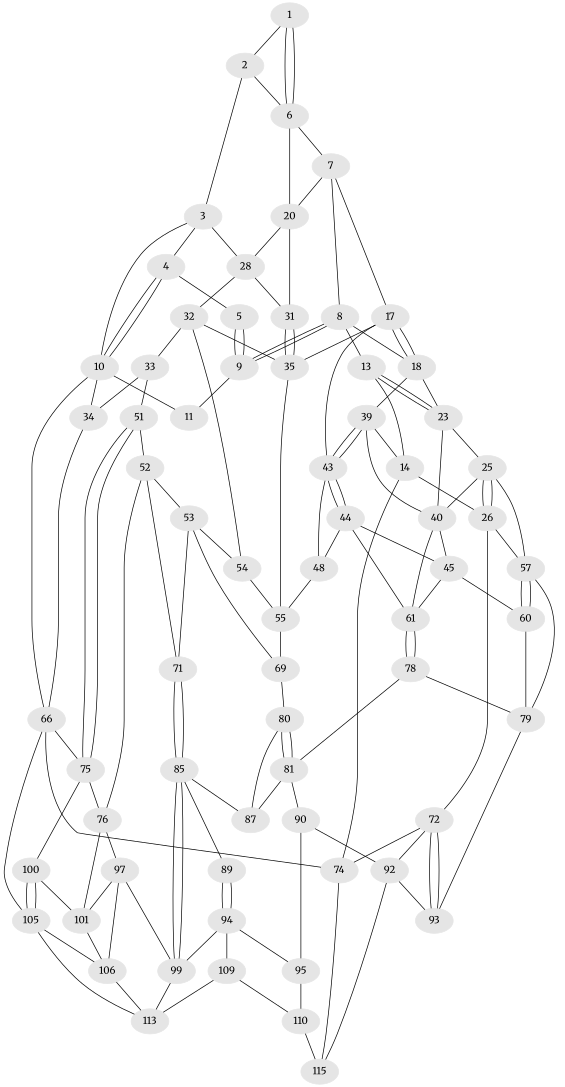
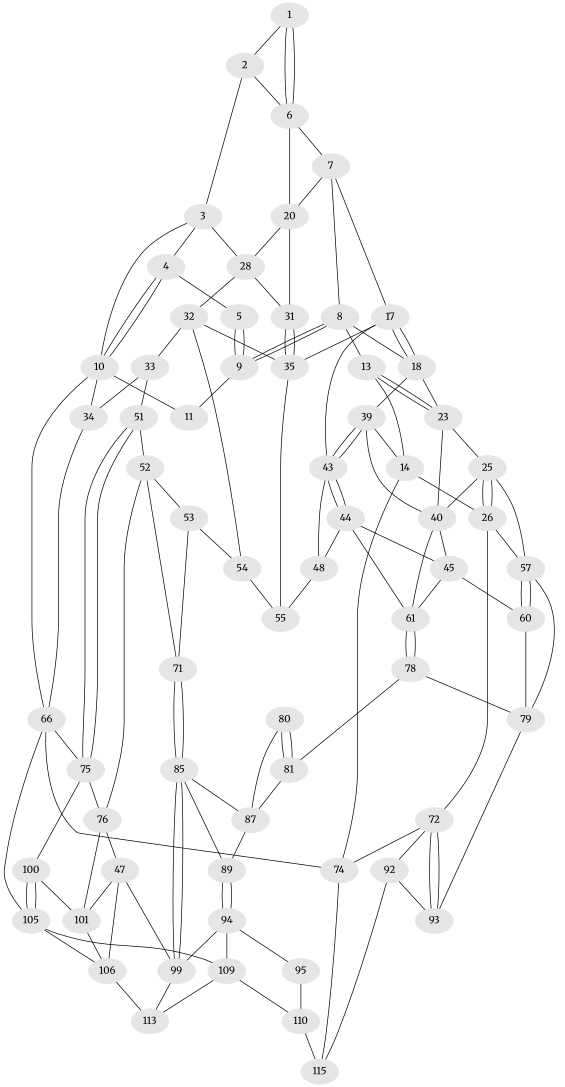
(281, 669) -> none
(301, 820) -> none
none -> (239, 845)
(120, 870) -> (120, 870)
(80, 981) -> (129, 946)
